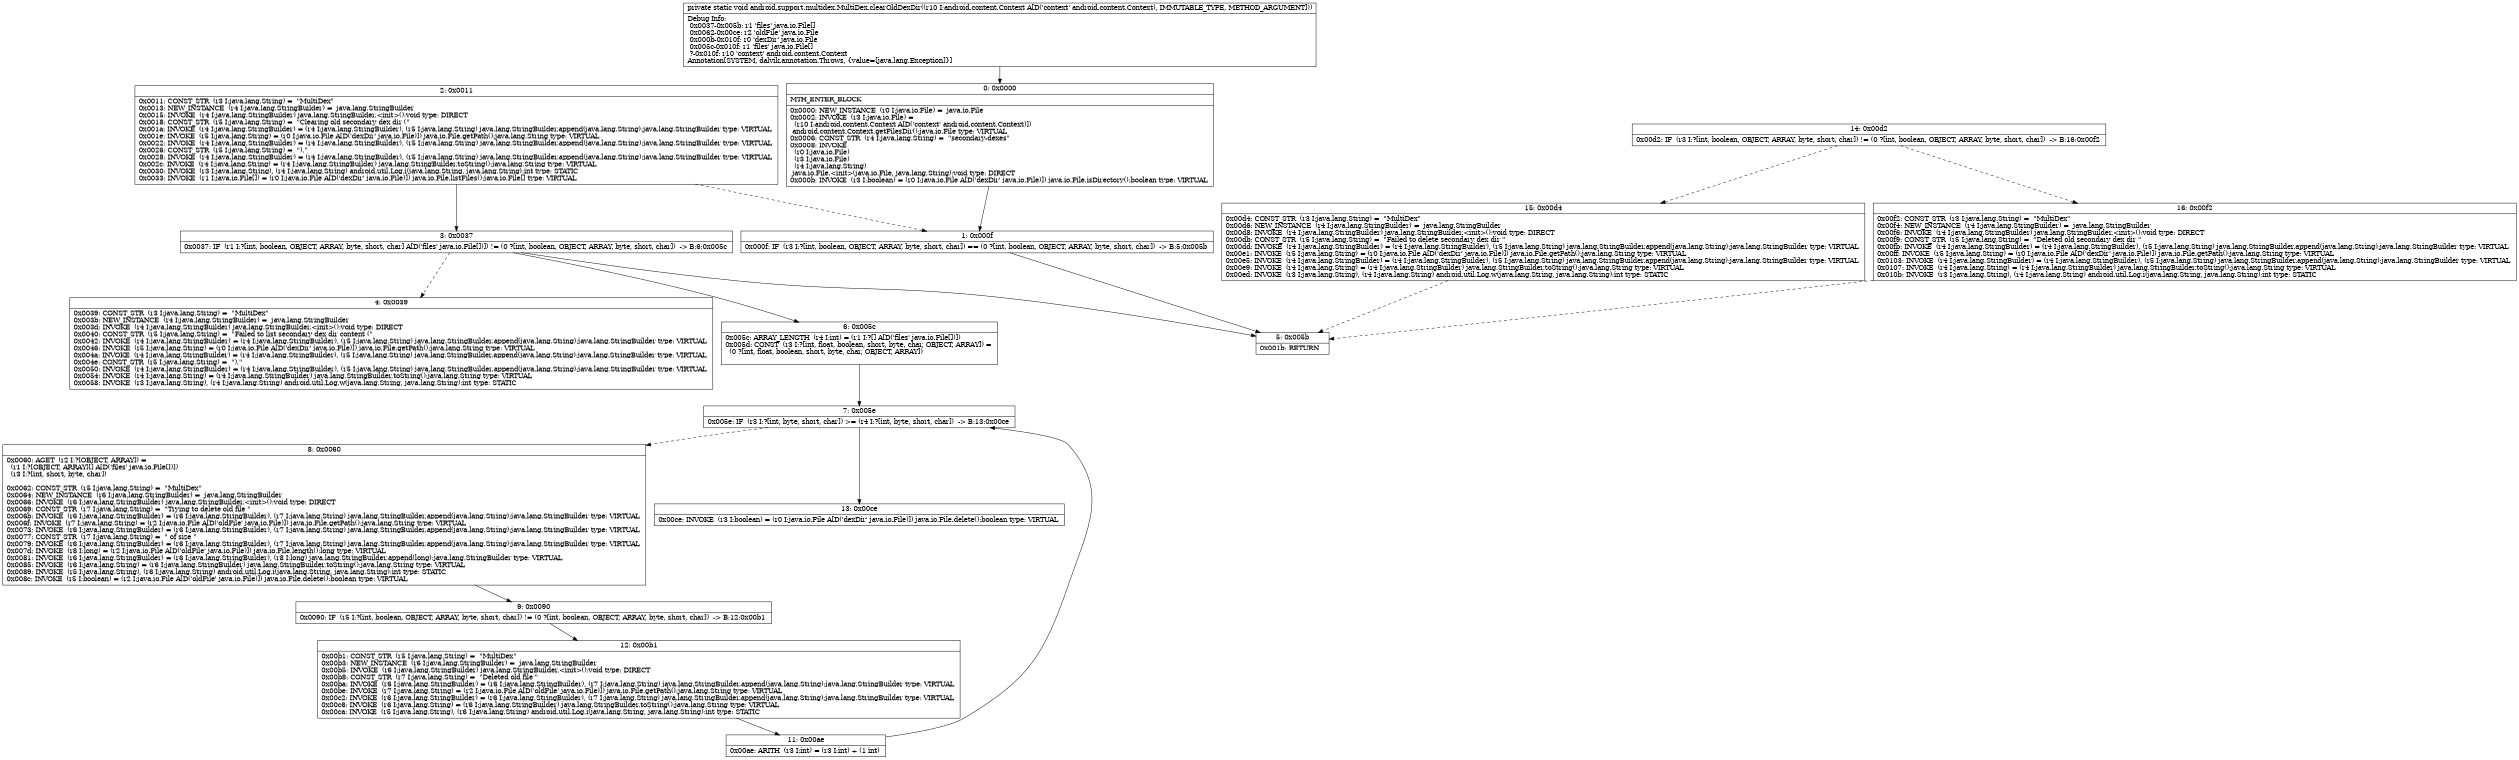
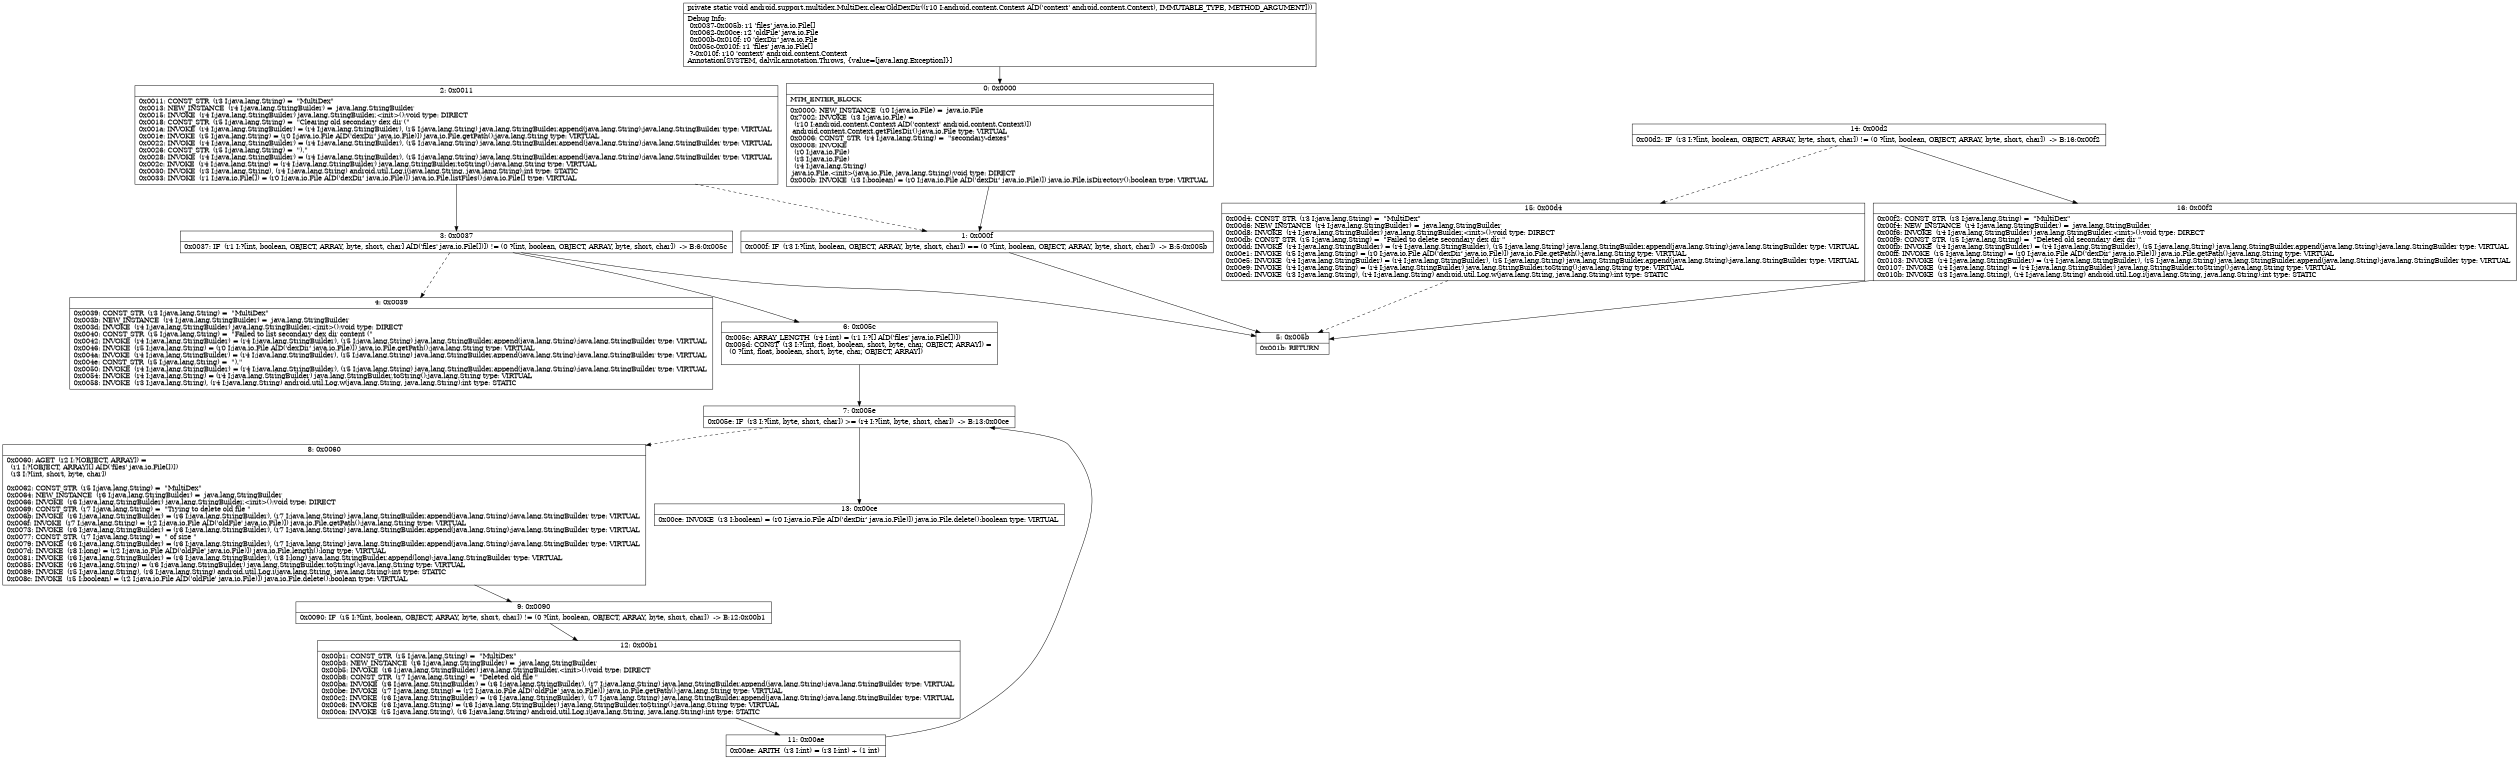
(853, 118) -> (853, 118)
(1987, 174) -> (1987, 174)
(1603, 310) -> (1603, 310)
